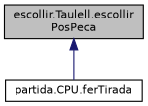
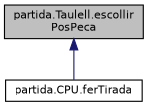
(74, 22) -> (74, 22)
